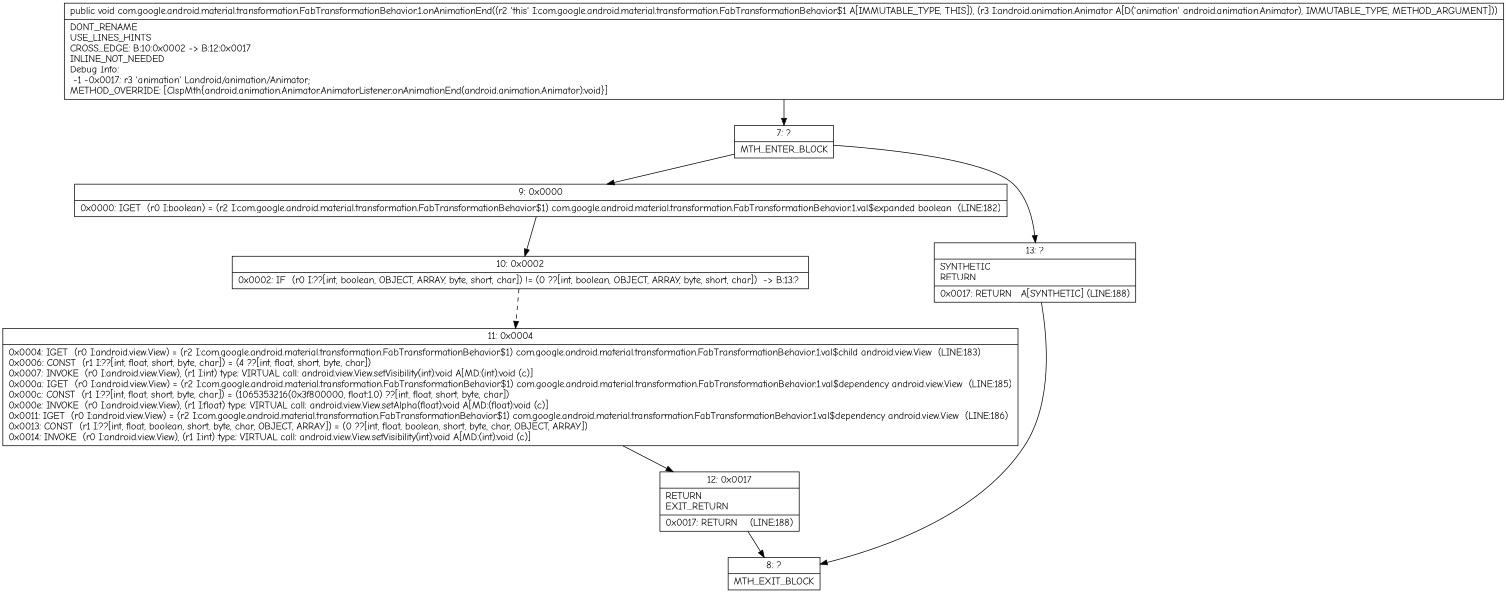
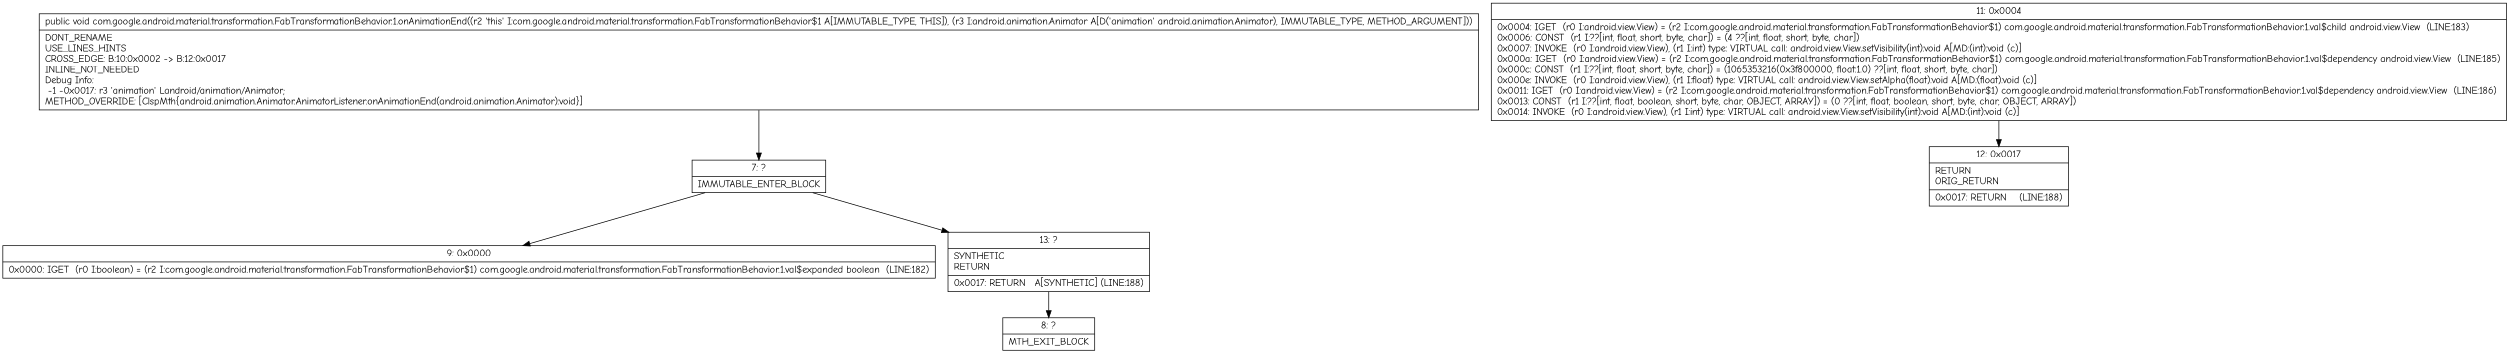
(784, 150) -> (759, 184)
(520, 273) -> none
(697, 507) -> (1967, 181)
(754, 541) -> none
